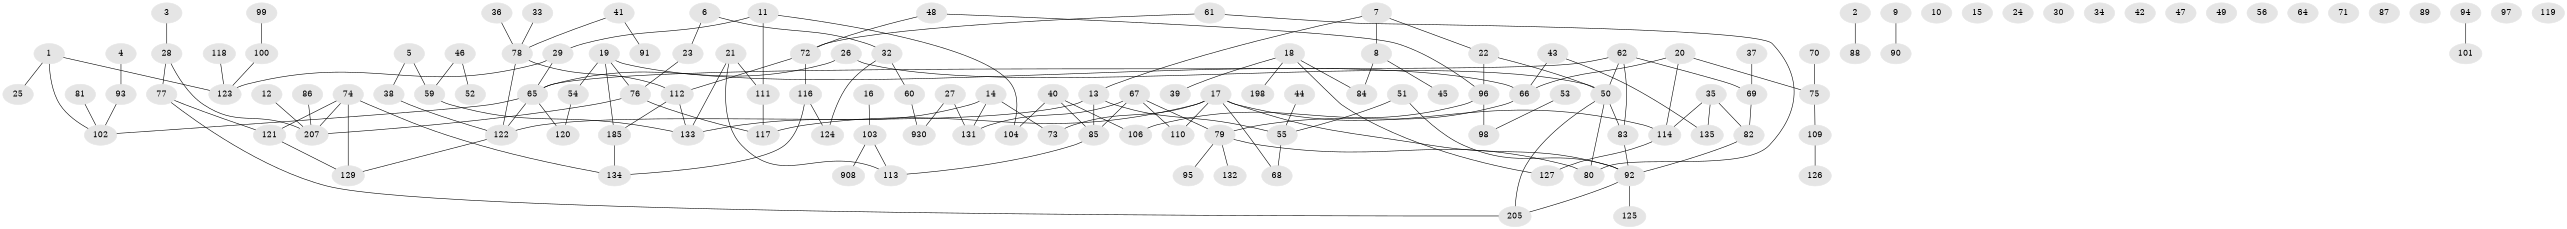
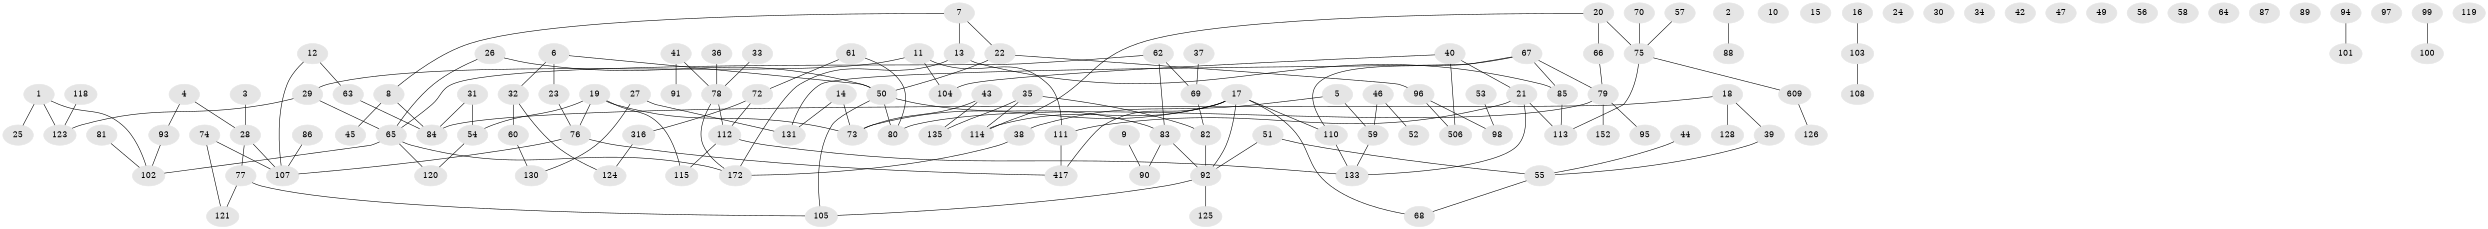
(932, 13) -> none
none -> (1680, 13)
none -> (2183, 13)
(2344, 13) -> none
(1087, 73) -> (734, 118)
(243, 74) -> none
(1539, 74) -> (920, 115)
(1614, 74) -> (750, 73)
none -> (348, 94)
none -> (473, 94)
(806, 94) -> (639, 135)
(1258, 94) -> (1727, 135)
none -> (215, 115)
(1075, 116) -> (1476, 69)
(1170, 116) -> (1658, 165)
(842, 120) -> (1342, 155)
(312, 135) -> (283, 176)
(501, 135) -> (735, 176)
(614, 135) -> (682, 176)
(763, 135) -> (1061, 176)
(919, 135) -> (531, 176)
(1136, 135) -> (1456, 135)
(1815, 135) -> (1795, 94)
(880, 155) -> (1612, 111)
none -> (1155, 155)
(348, 176) -> none
(614, 176) -> none
(848, 176) -> (1858, 94)
(1230, 176) -> (1603, 135)
(1547, 176) -> none
(1515, 217) -> (821, 217)
